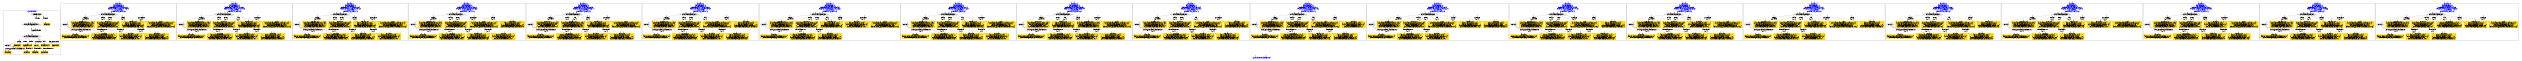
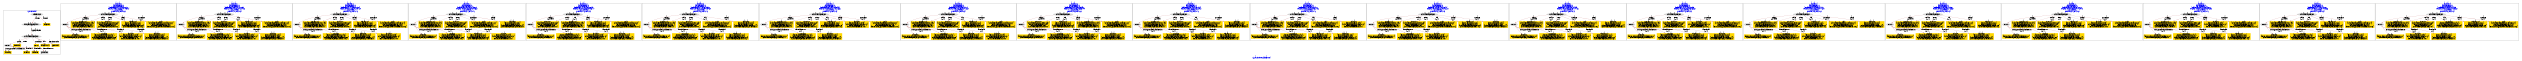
(27, 45) -> none
(44, 52) -> (44, 52)
